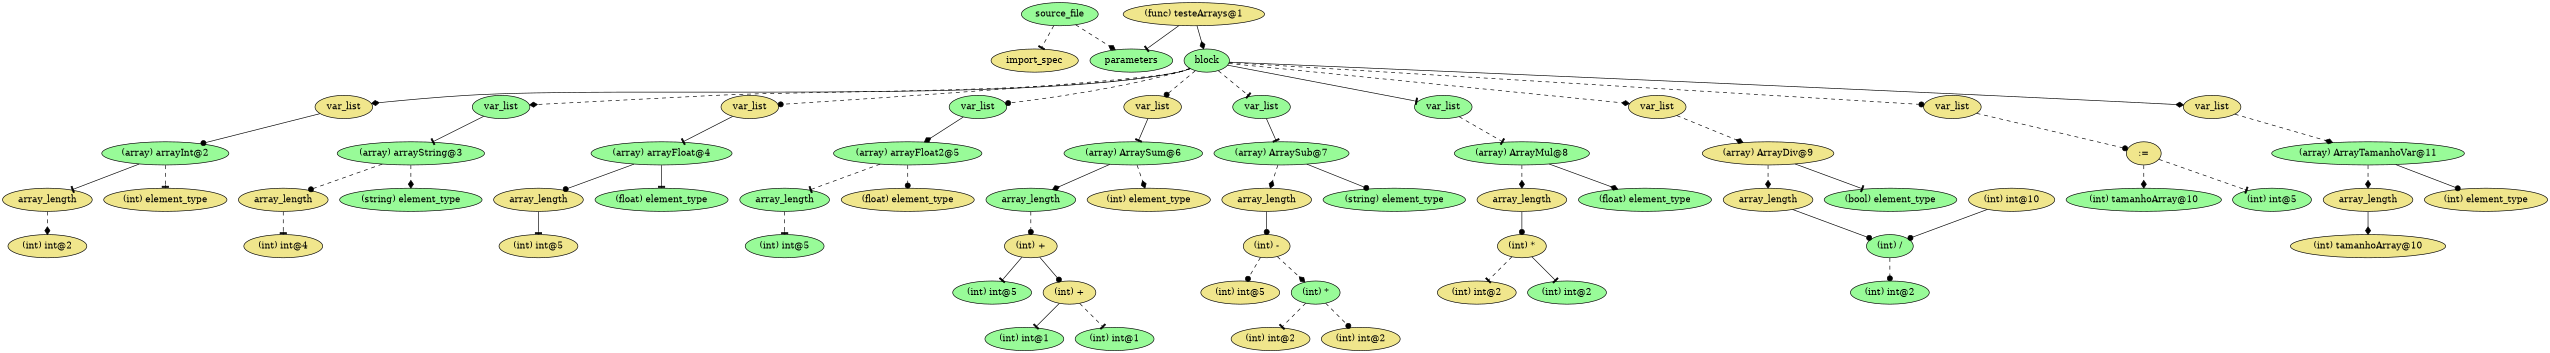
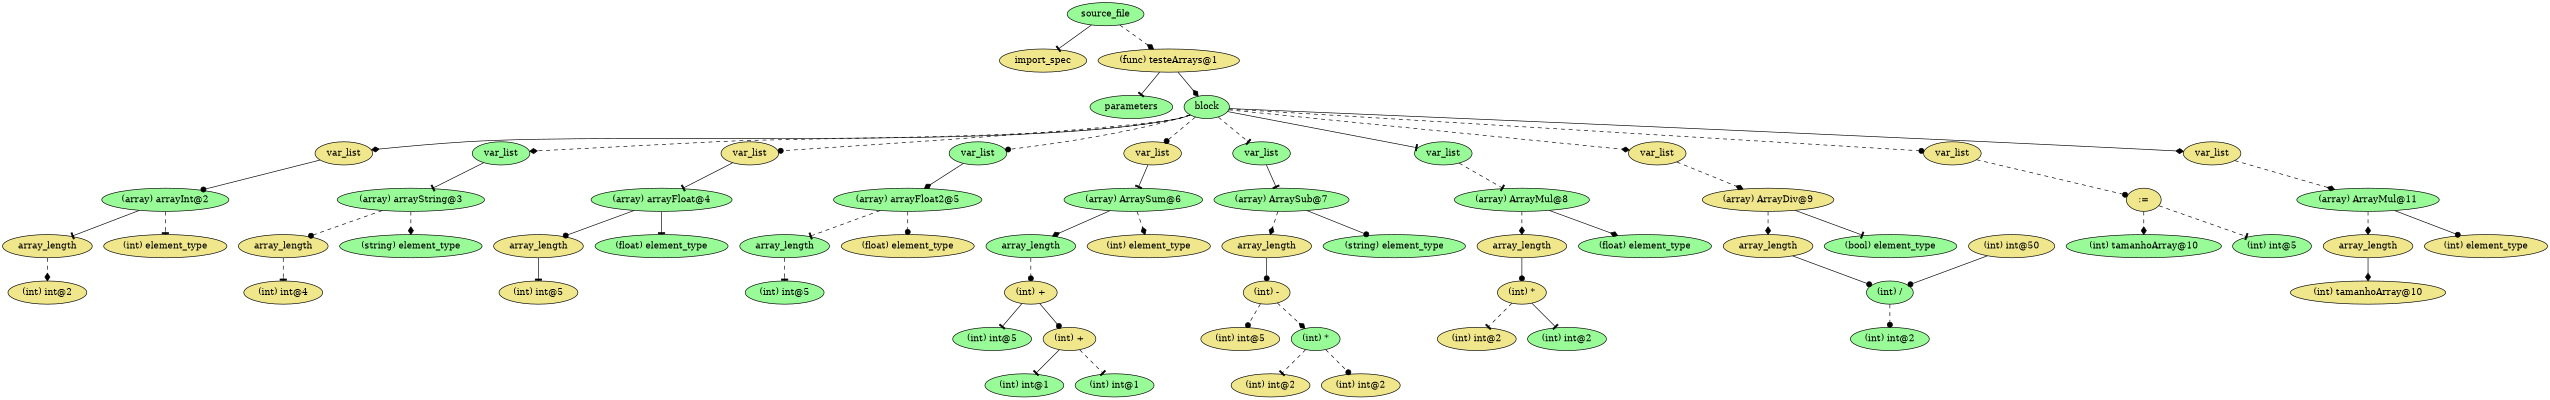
(1092, 35) -> (1134, 35)
(1048, 36) -> (1076, 36)
(2368, 153) -> (2368, 200)
(2012, 200) -> (2012, 246)
